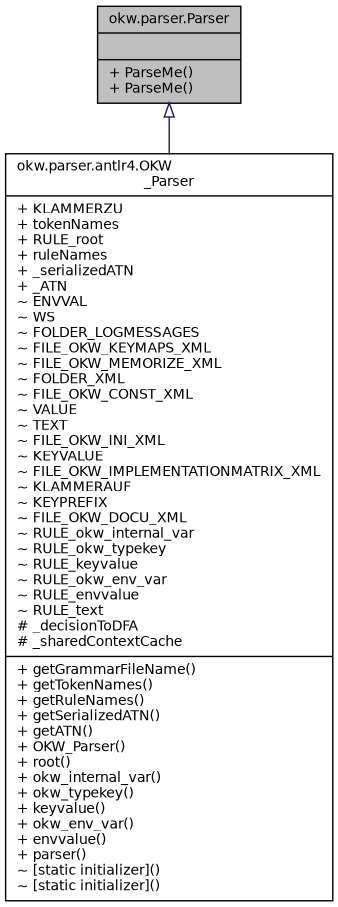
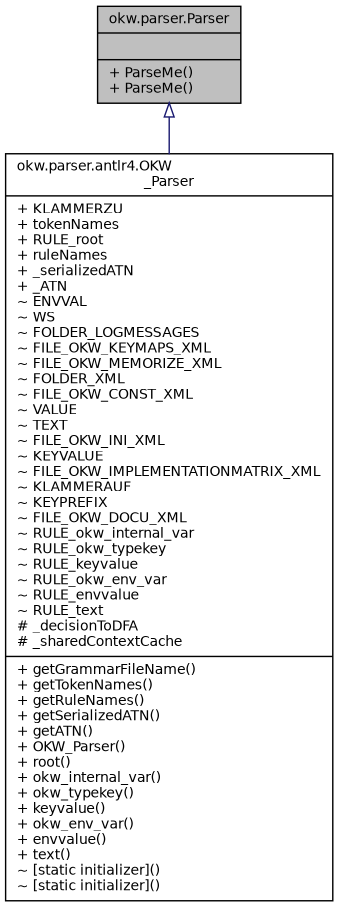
(52, 855) -> (44, 855)
